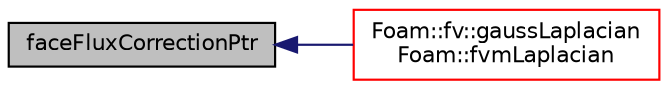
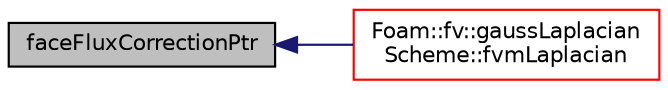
(507, 45) -> (507, 45)
